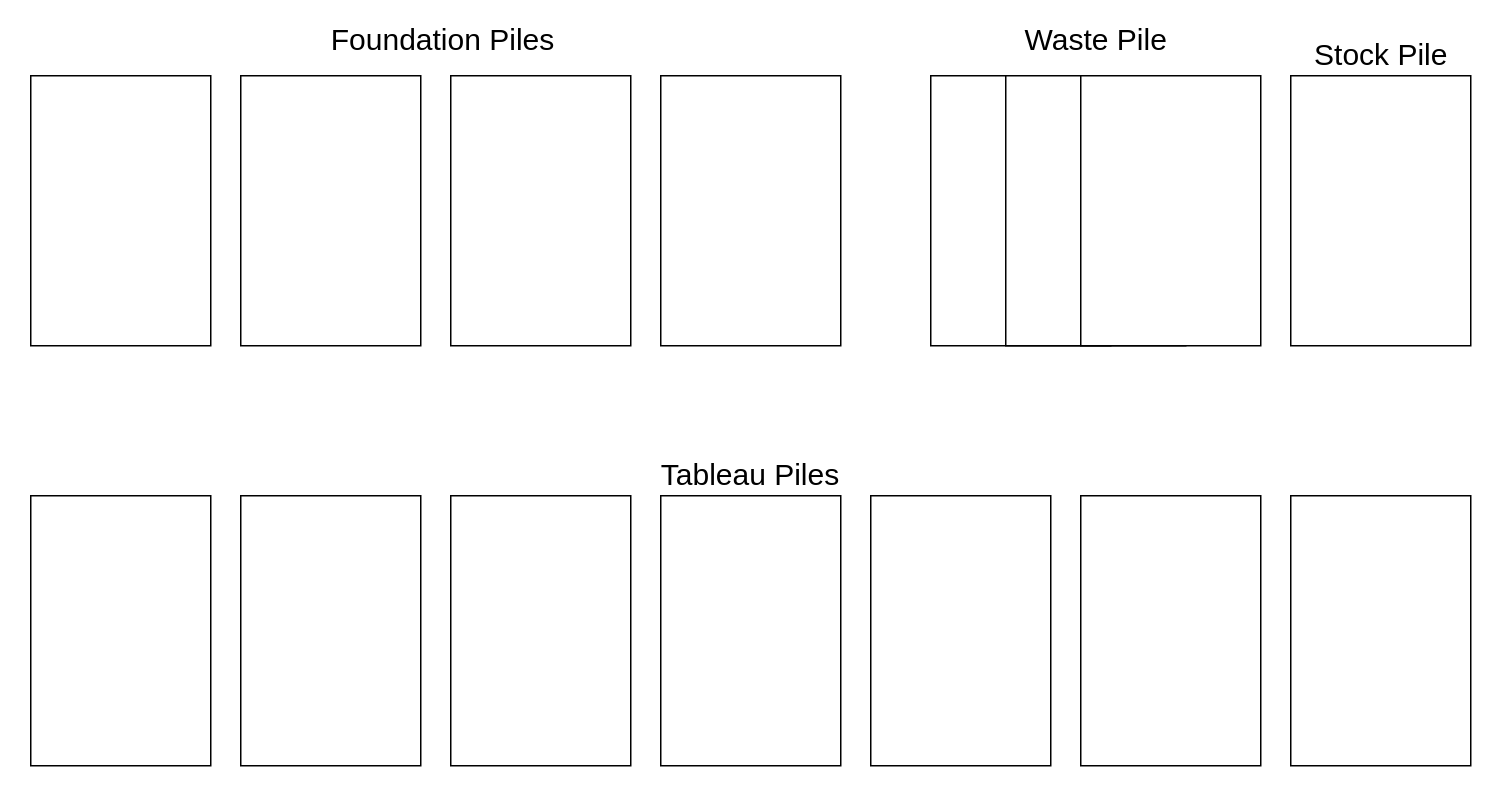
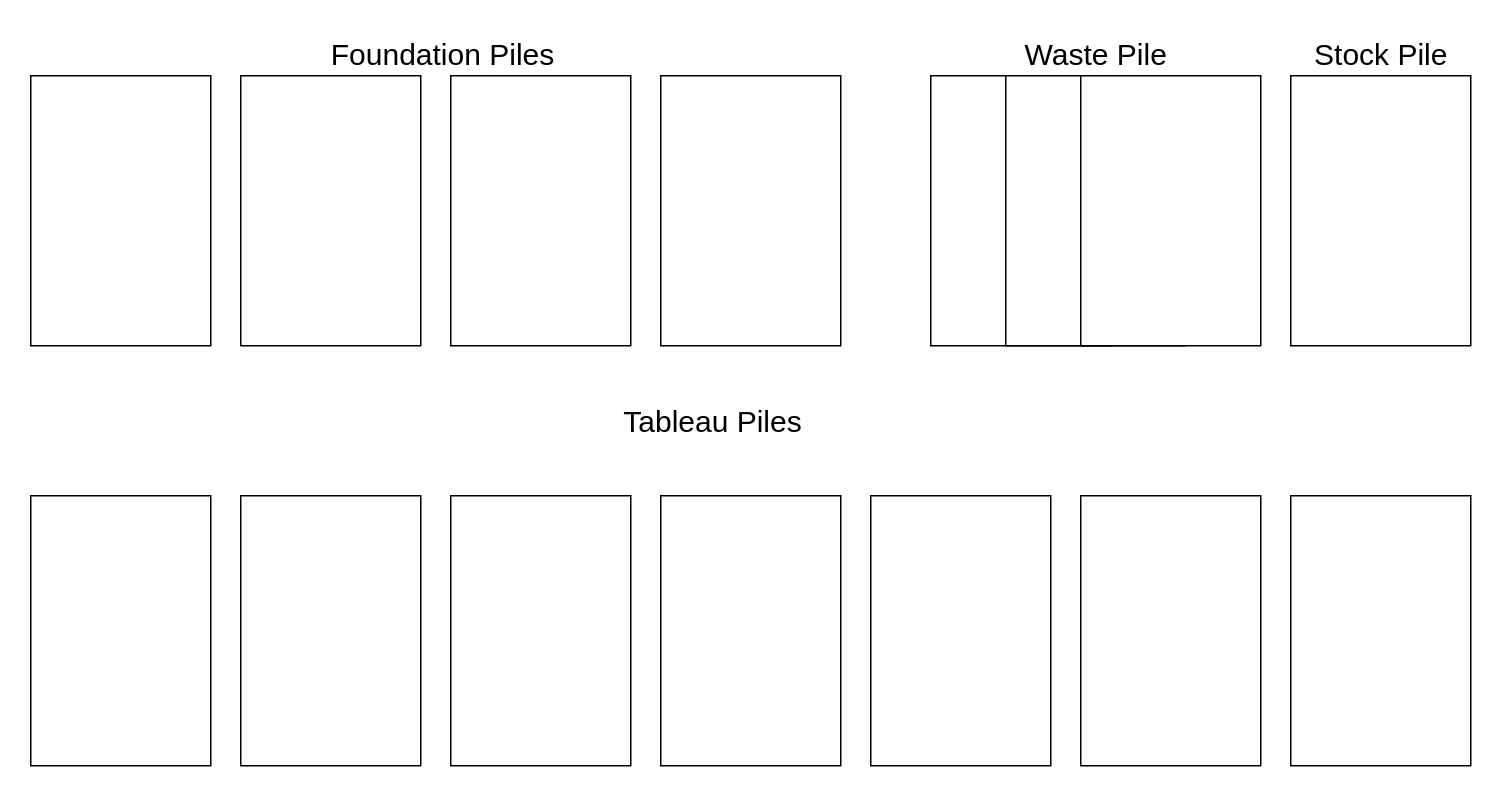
(443, 38) -> (443, 53)
(1096, 38) -> (1096, 53)
(751, 473) -> (713, 421)
